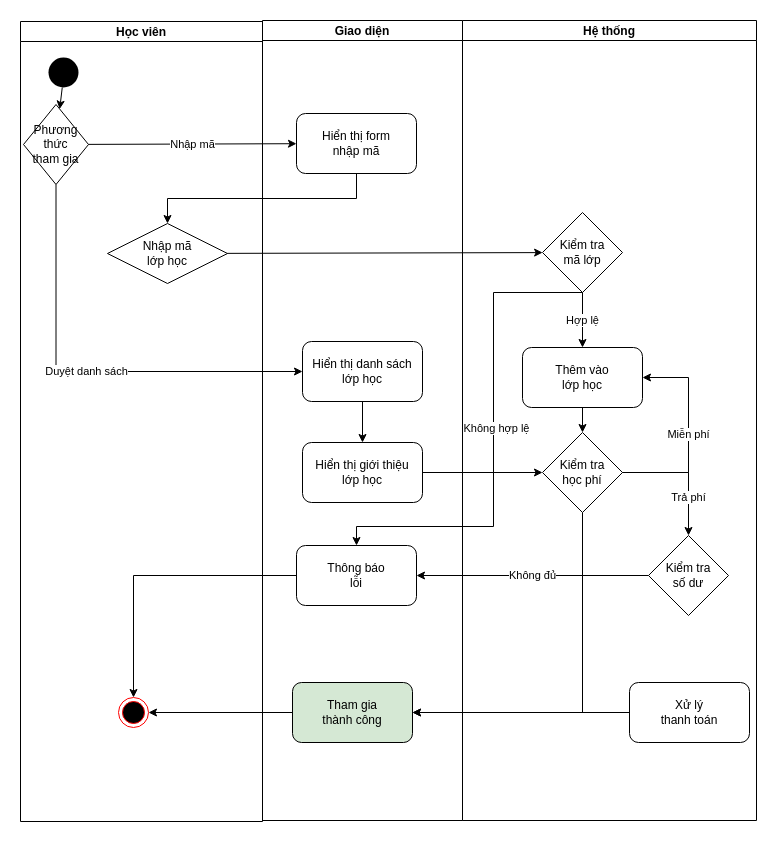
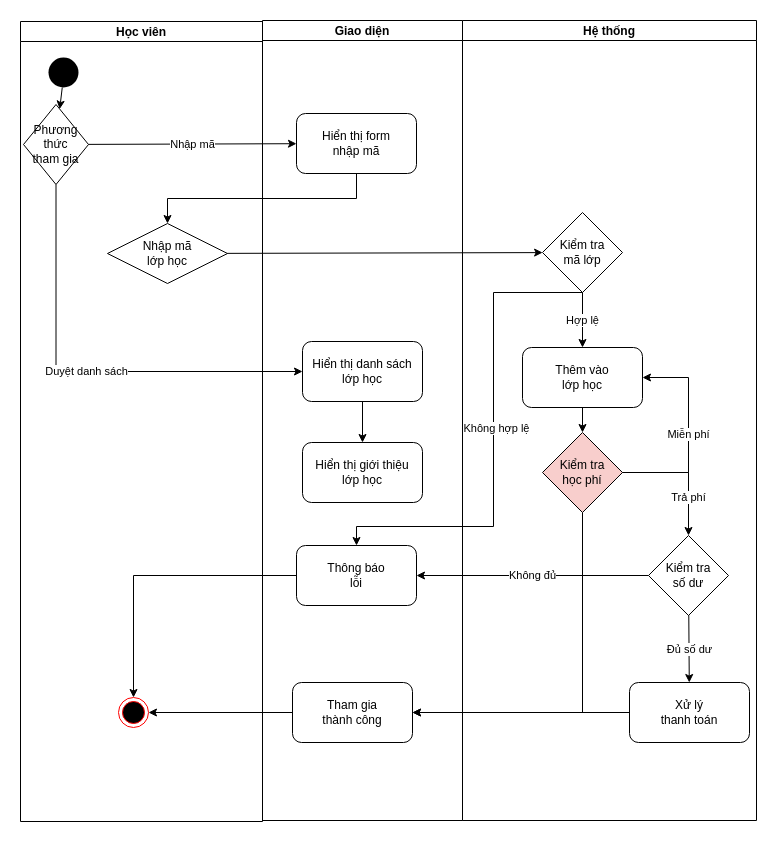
(479, 473) -> none
(583, 473) -> (583, 473)
none -> (689, 646)
(353, 713) -> (353, 713)
